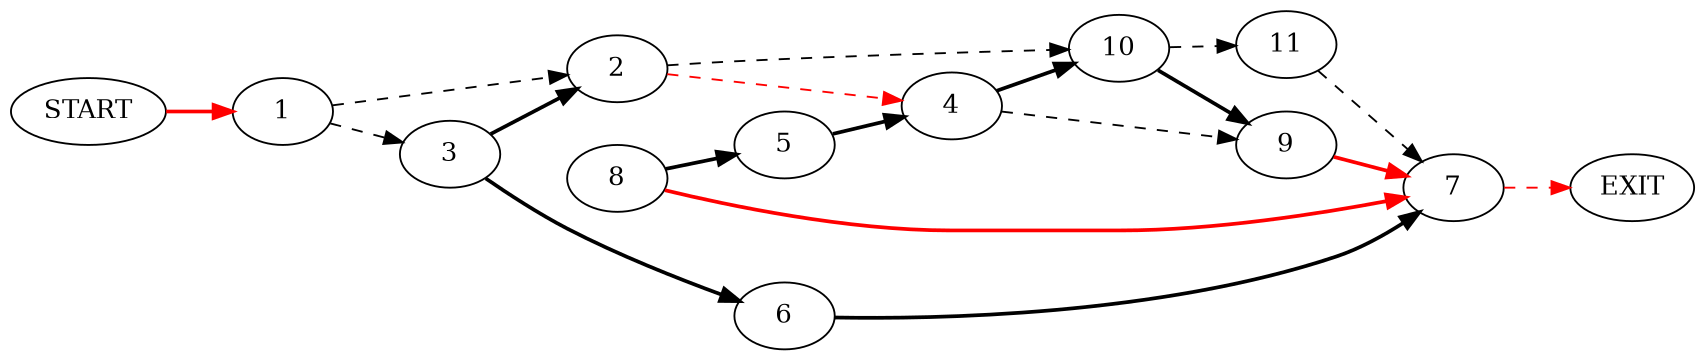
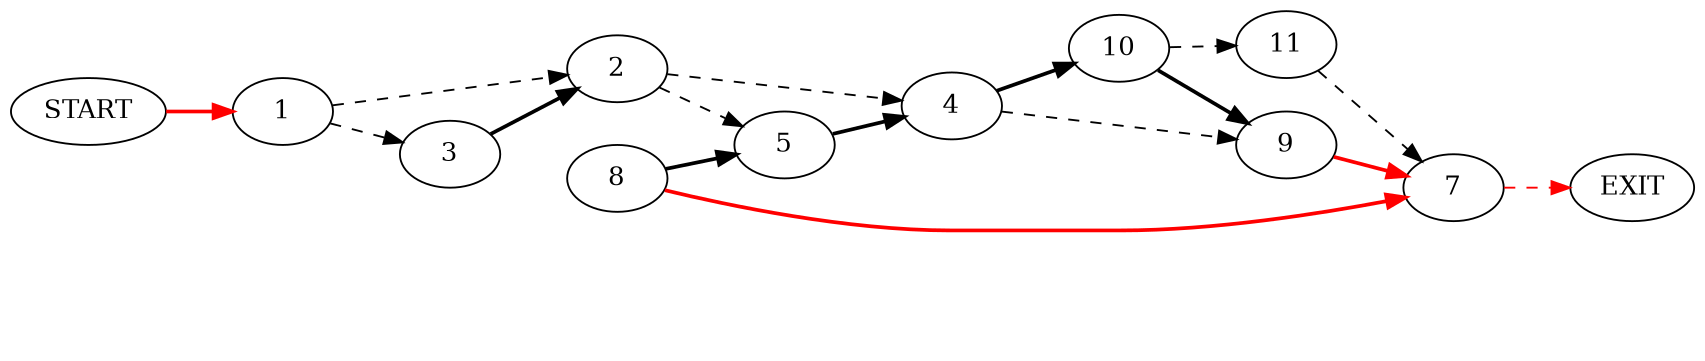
(859, 56) -> (692, 103)
(775, 86) -> (775, 86)
(785, 316) -> none
